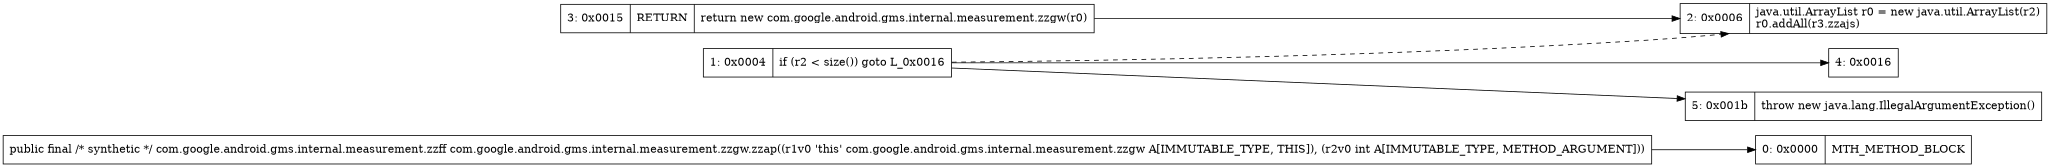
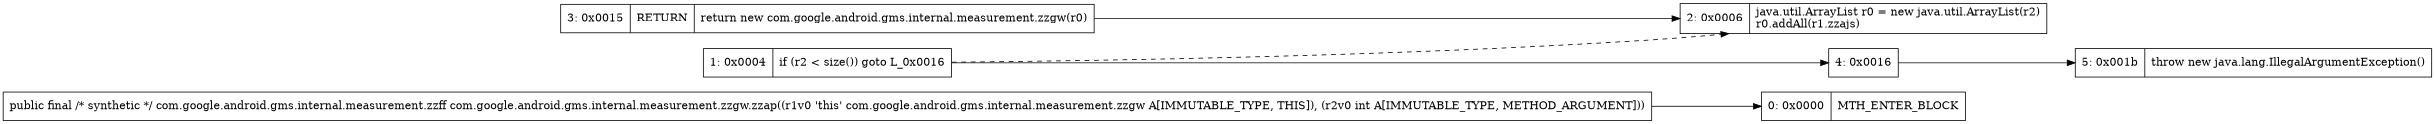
(1808, 24) -> (1808, 24)
(1314, 83) -> (1983, 63)
(1898, 149) -> (1898, 106)
